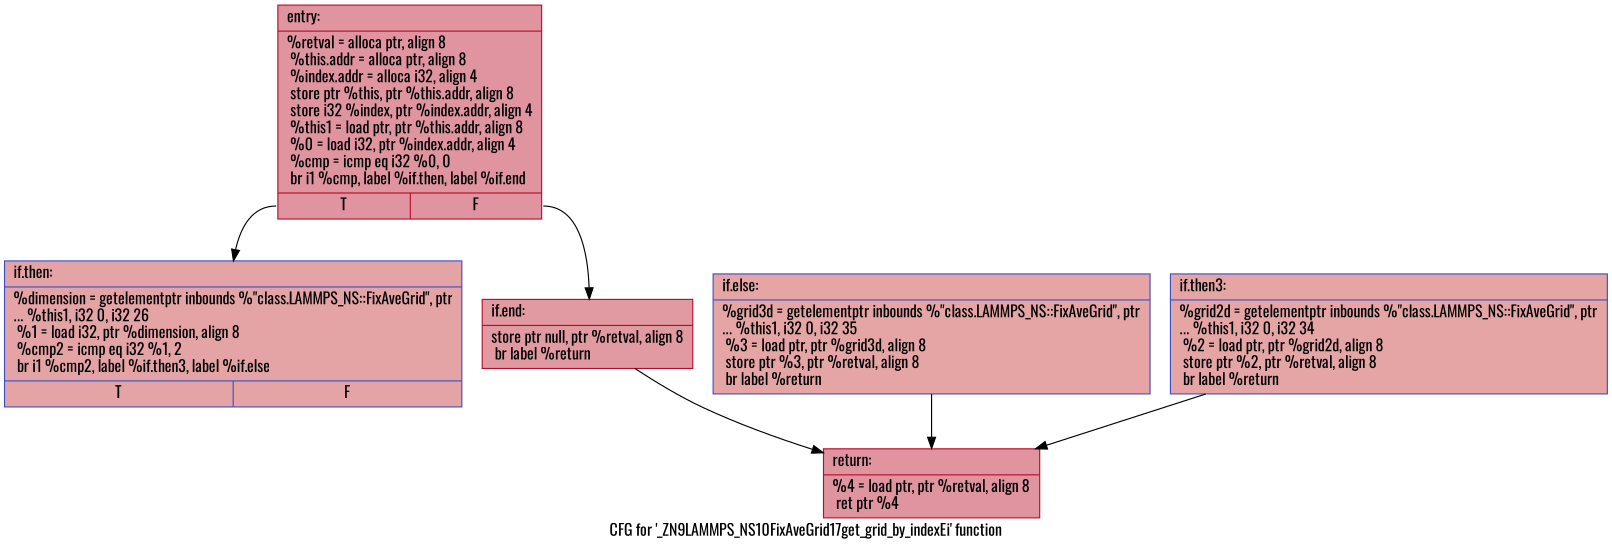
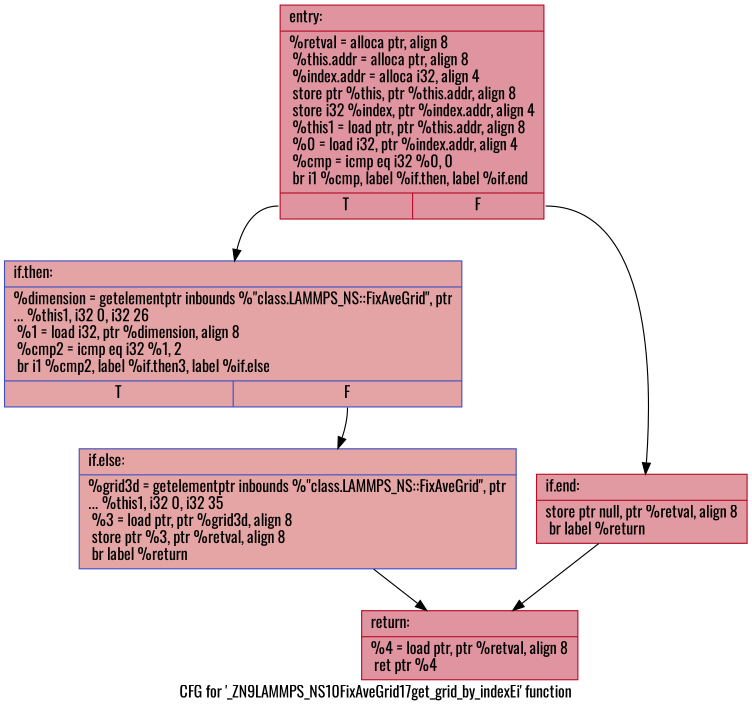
(1389, 334) -> none
none -> (346, 423)
